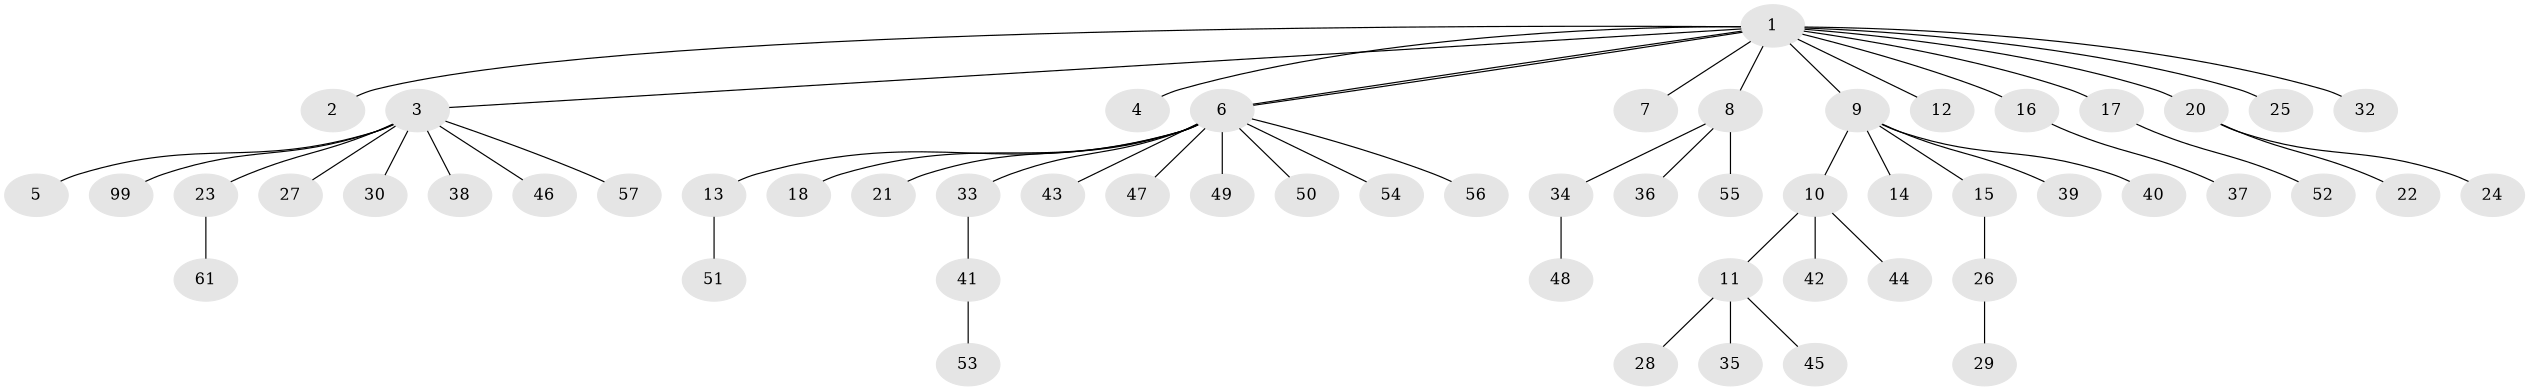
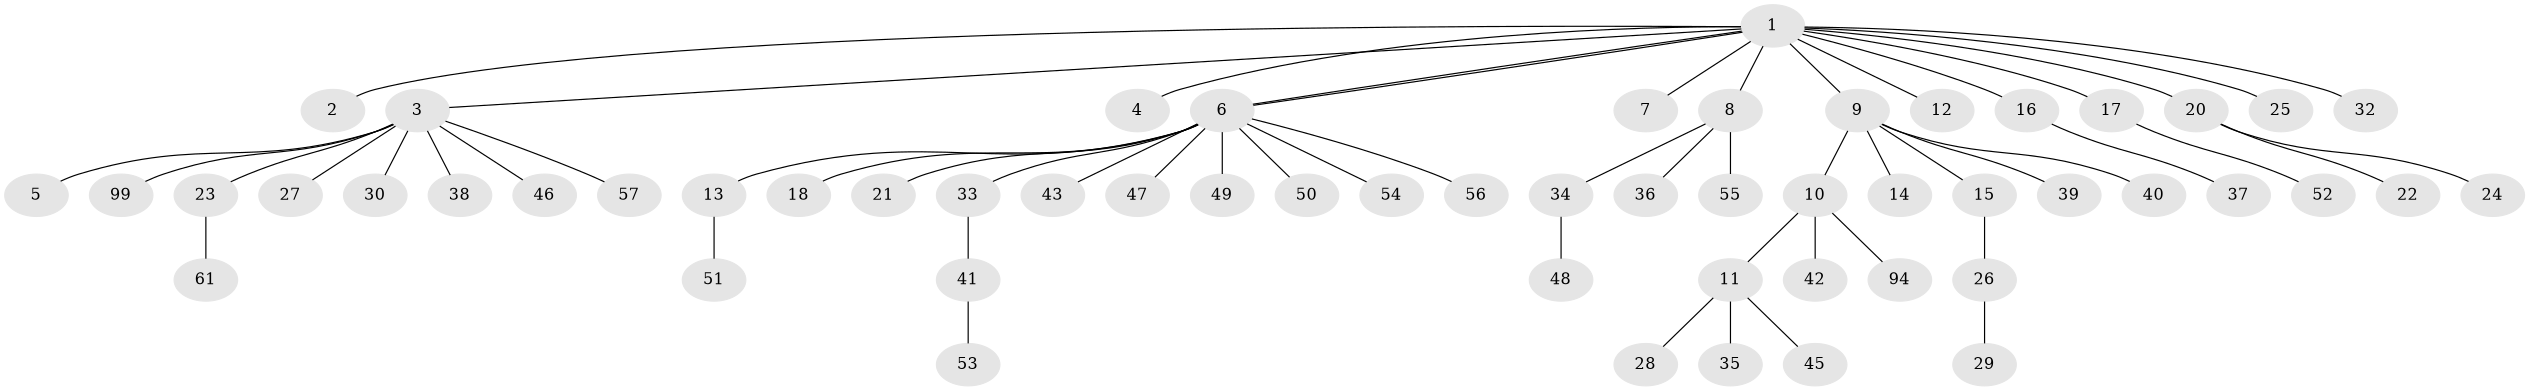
(1900, 280) -> (1900, 280)
